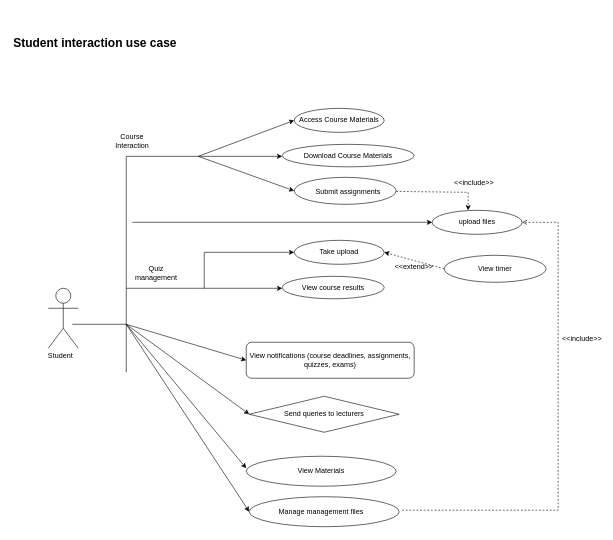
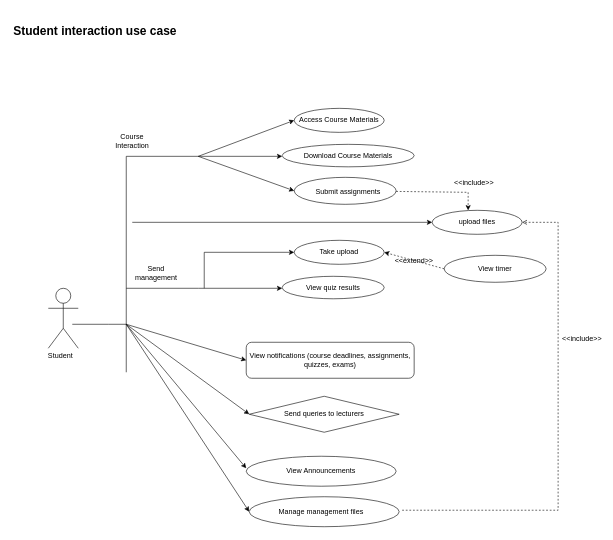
(123, 42) -> (123, 30)
(414, 267) -> (414, 261)
(156, 273) -> (156, 273)
(333, 288) -> (333, 288)
(321, 471) -> (321, 471)
